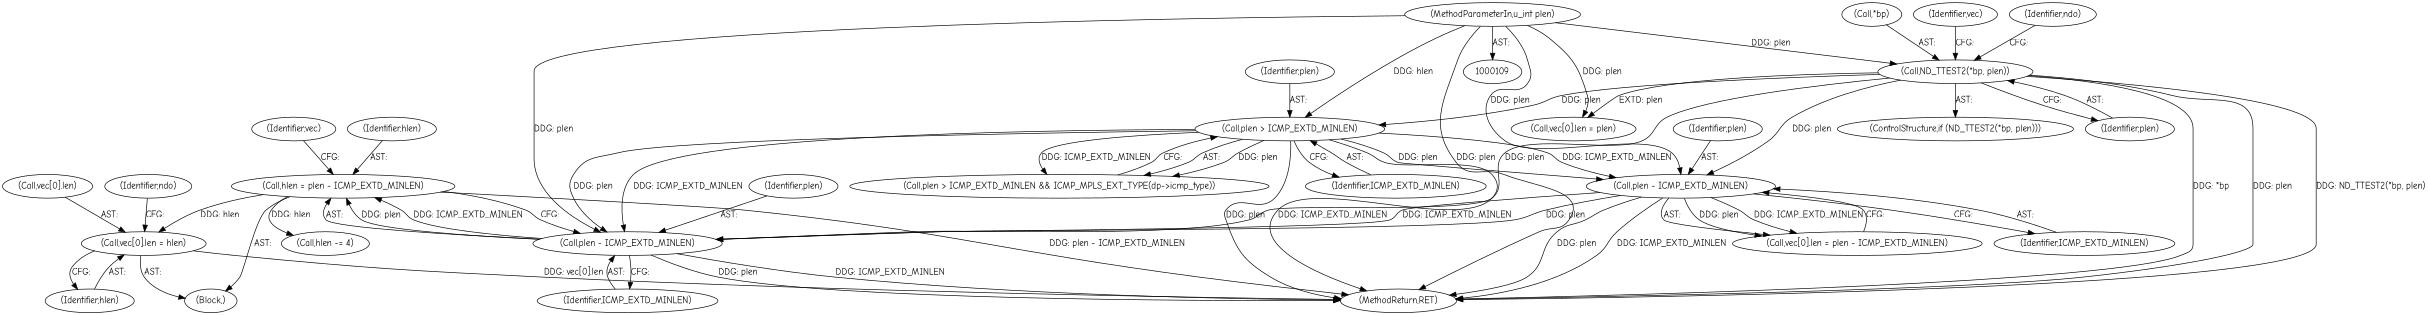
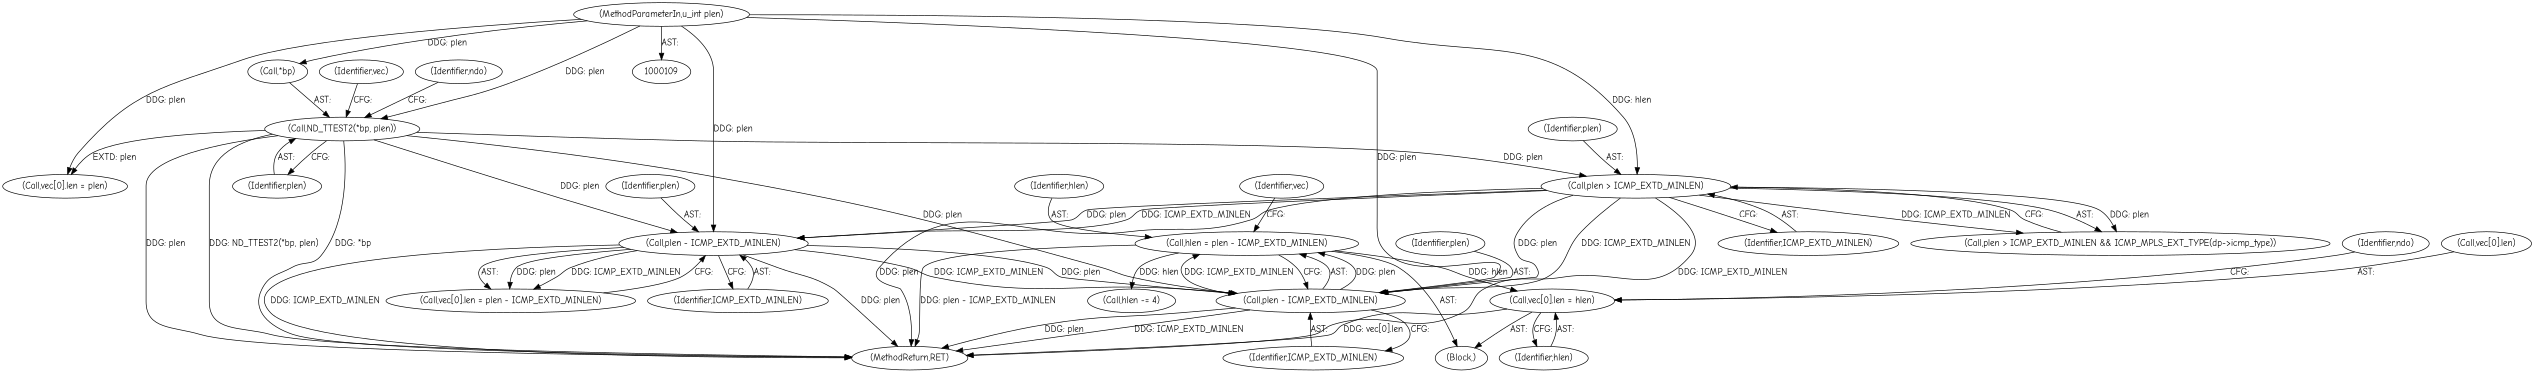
(1955, 129) -> none
(1529, 182) -> (446, 37)
